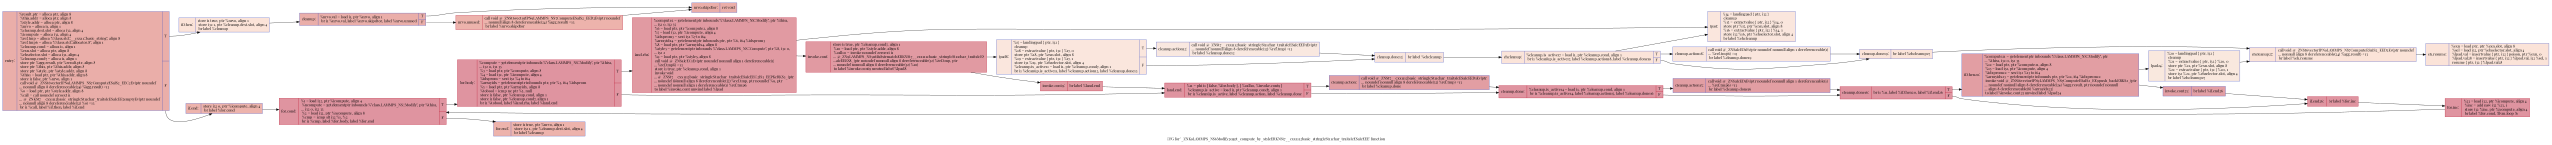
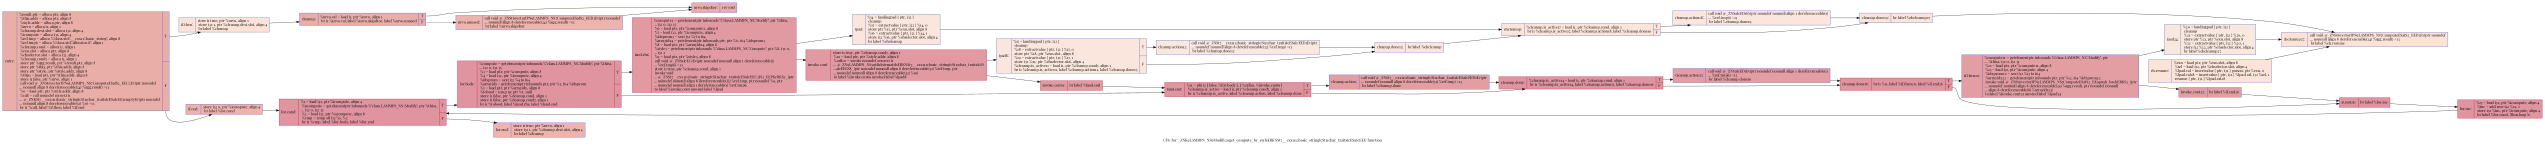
(539, 22) -> (539, 22)
(1660, 43) -> (1219, 30)
(2420, 55) -> (2296, 53)
